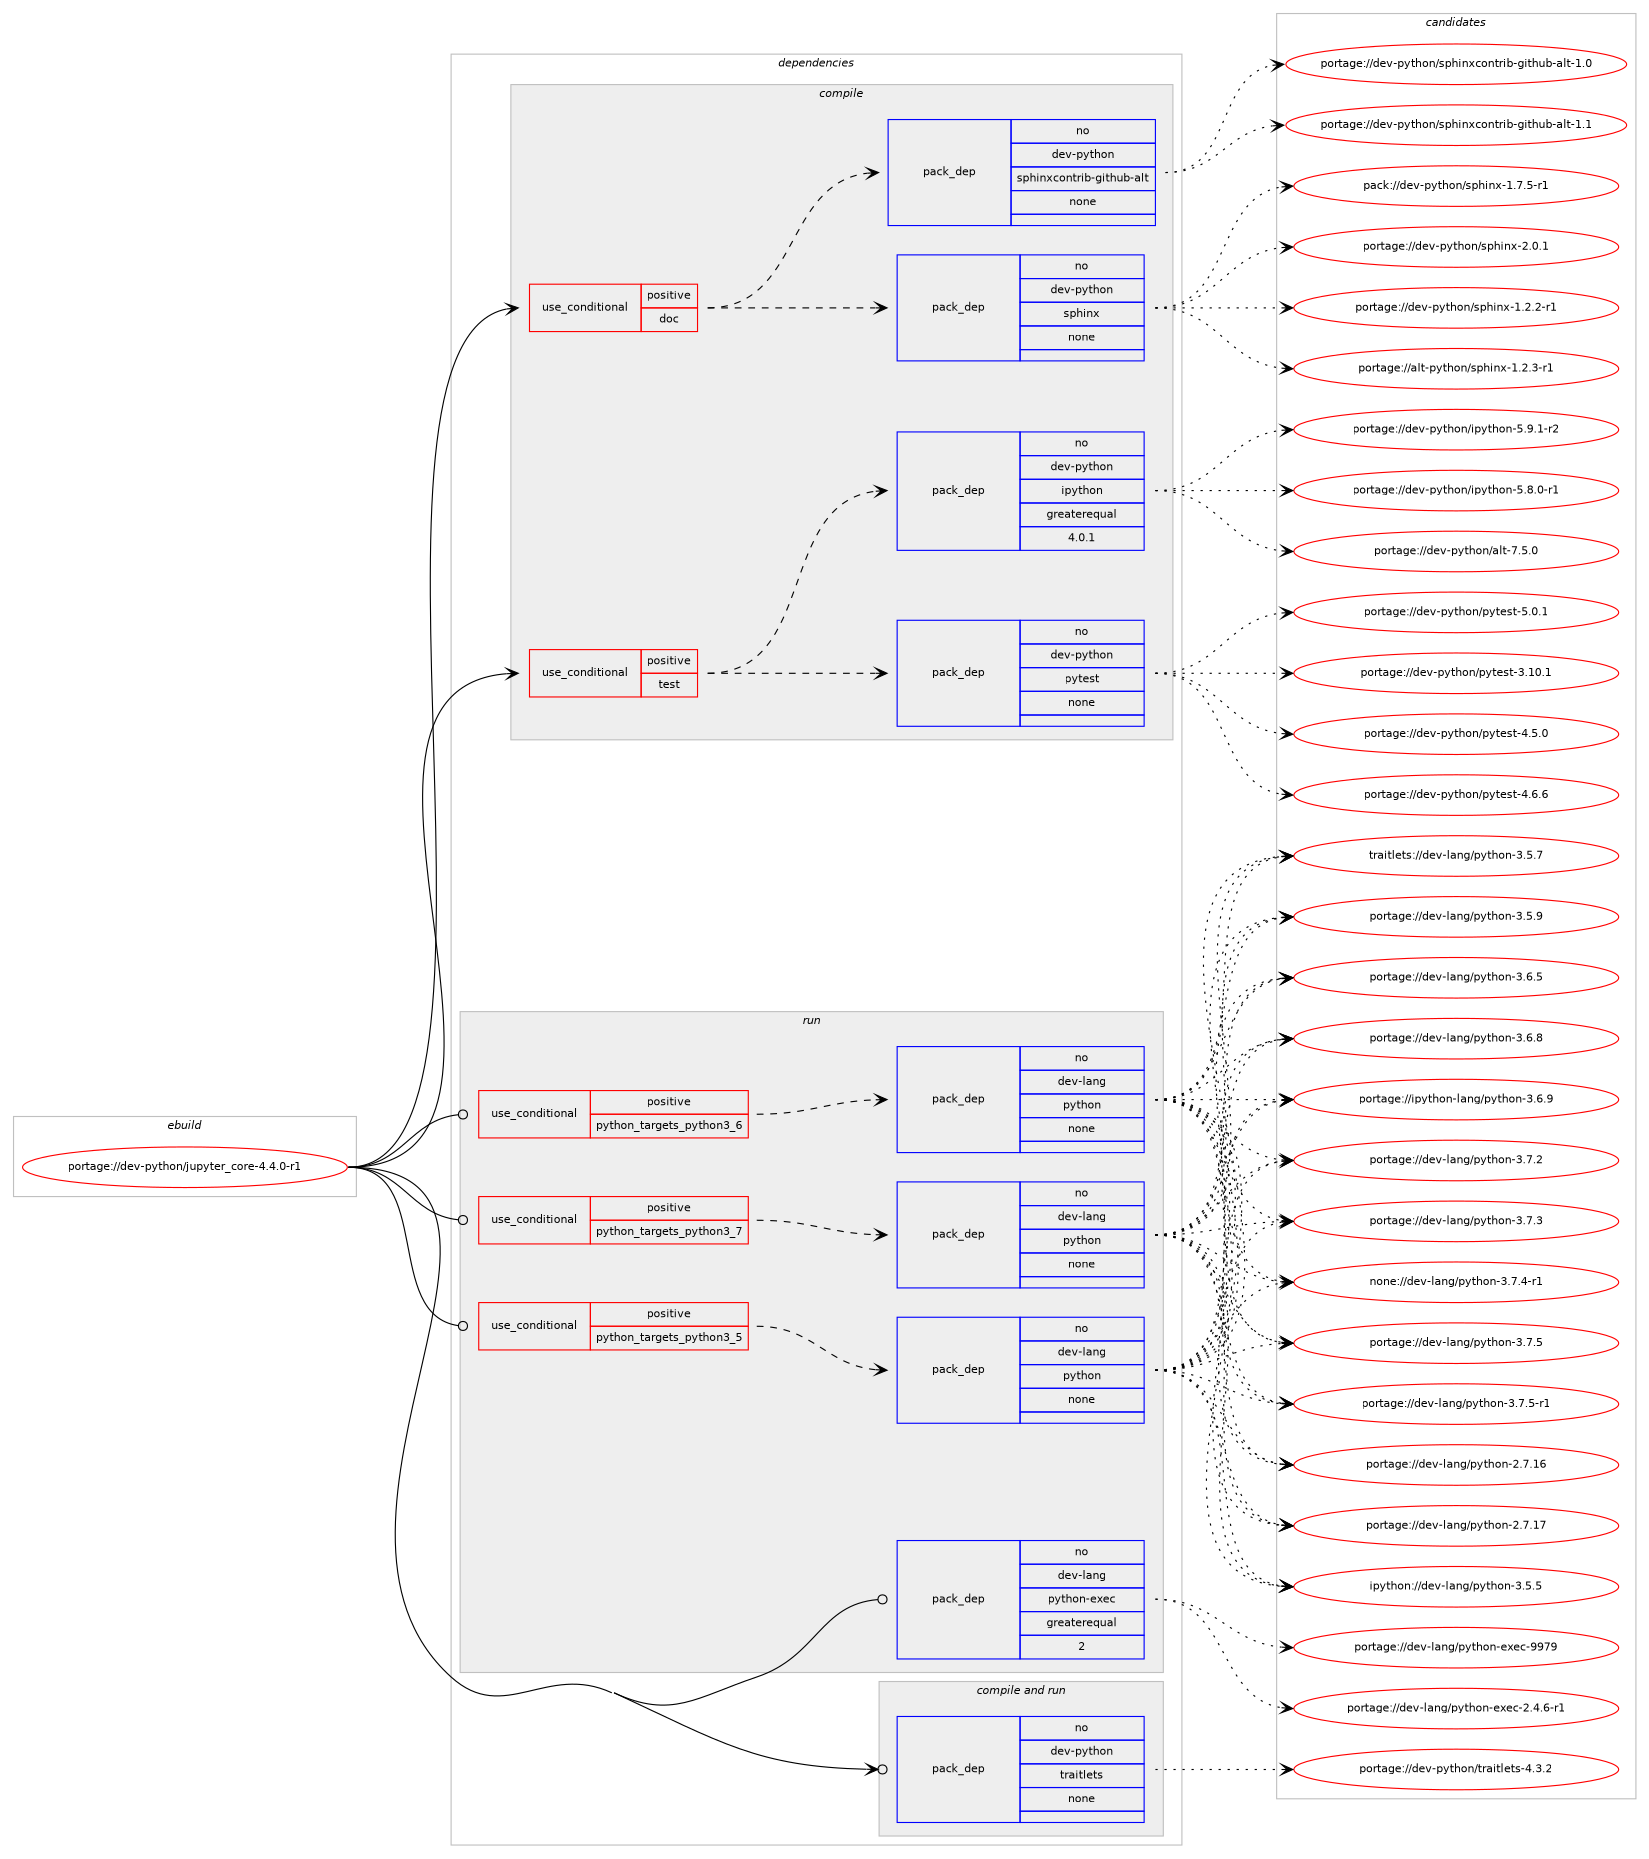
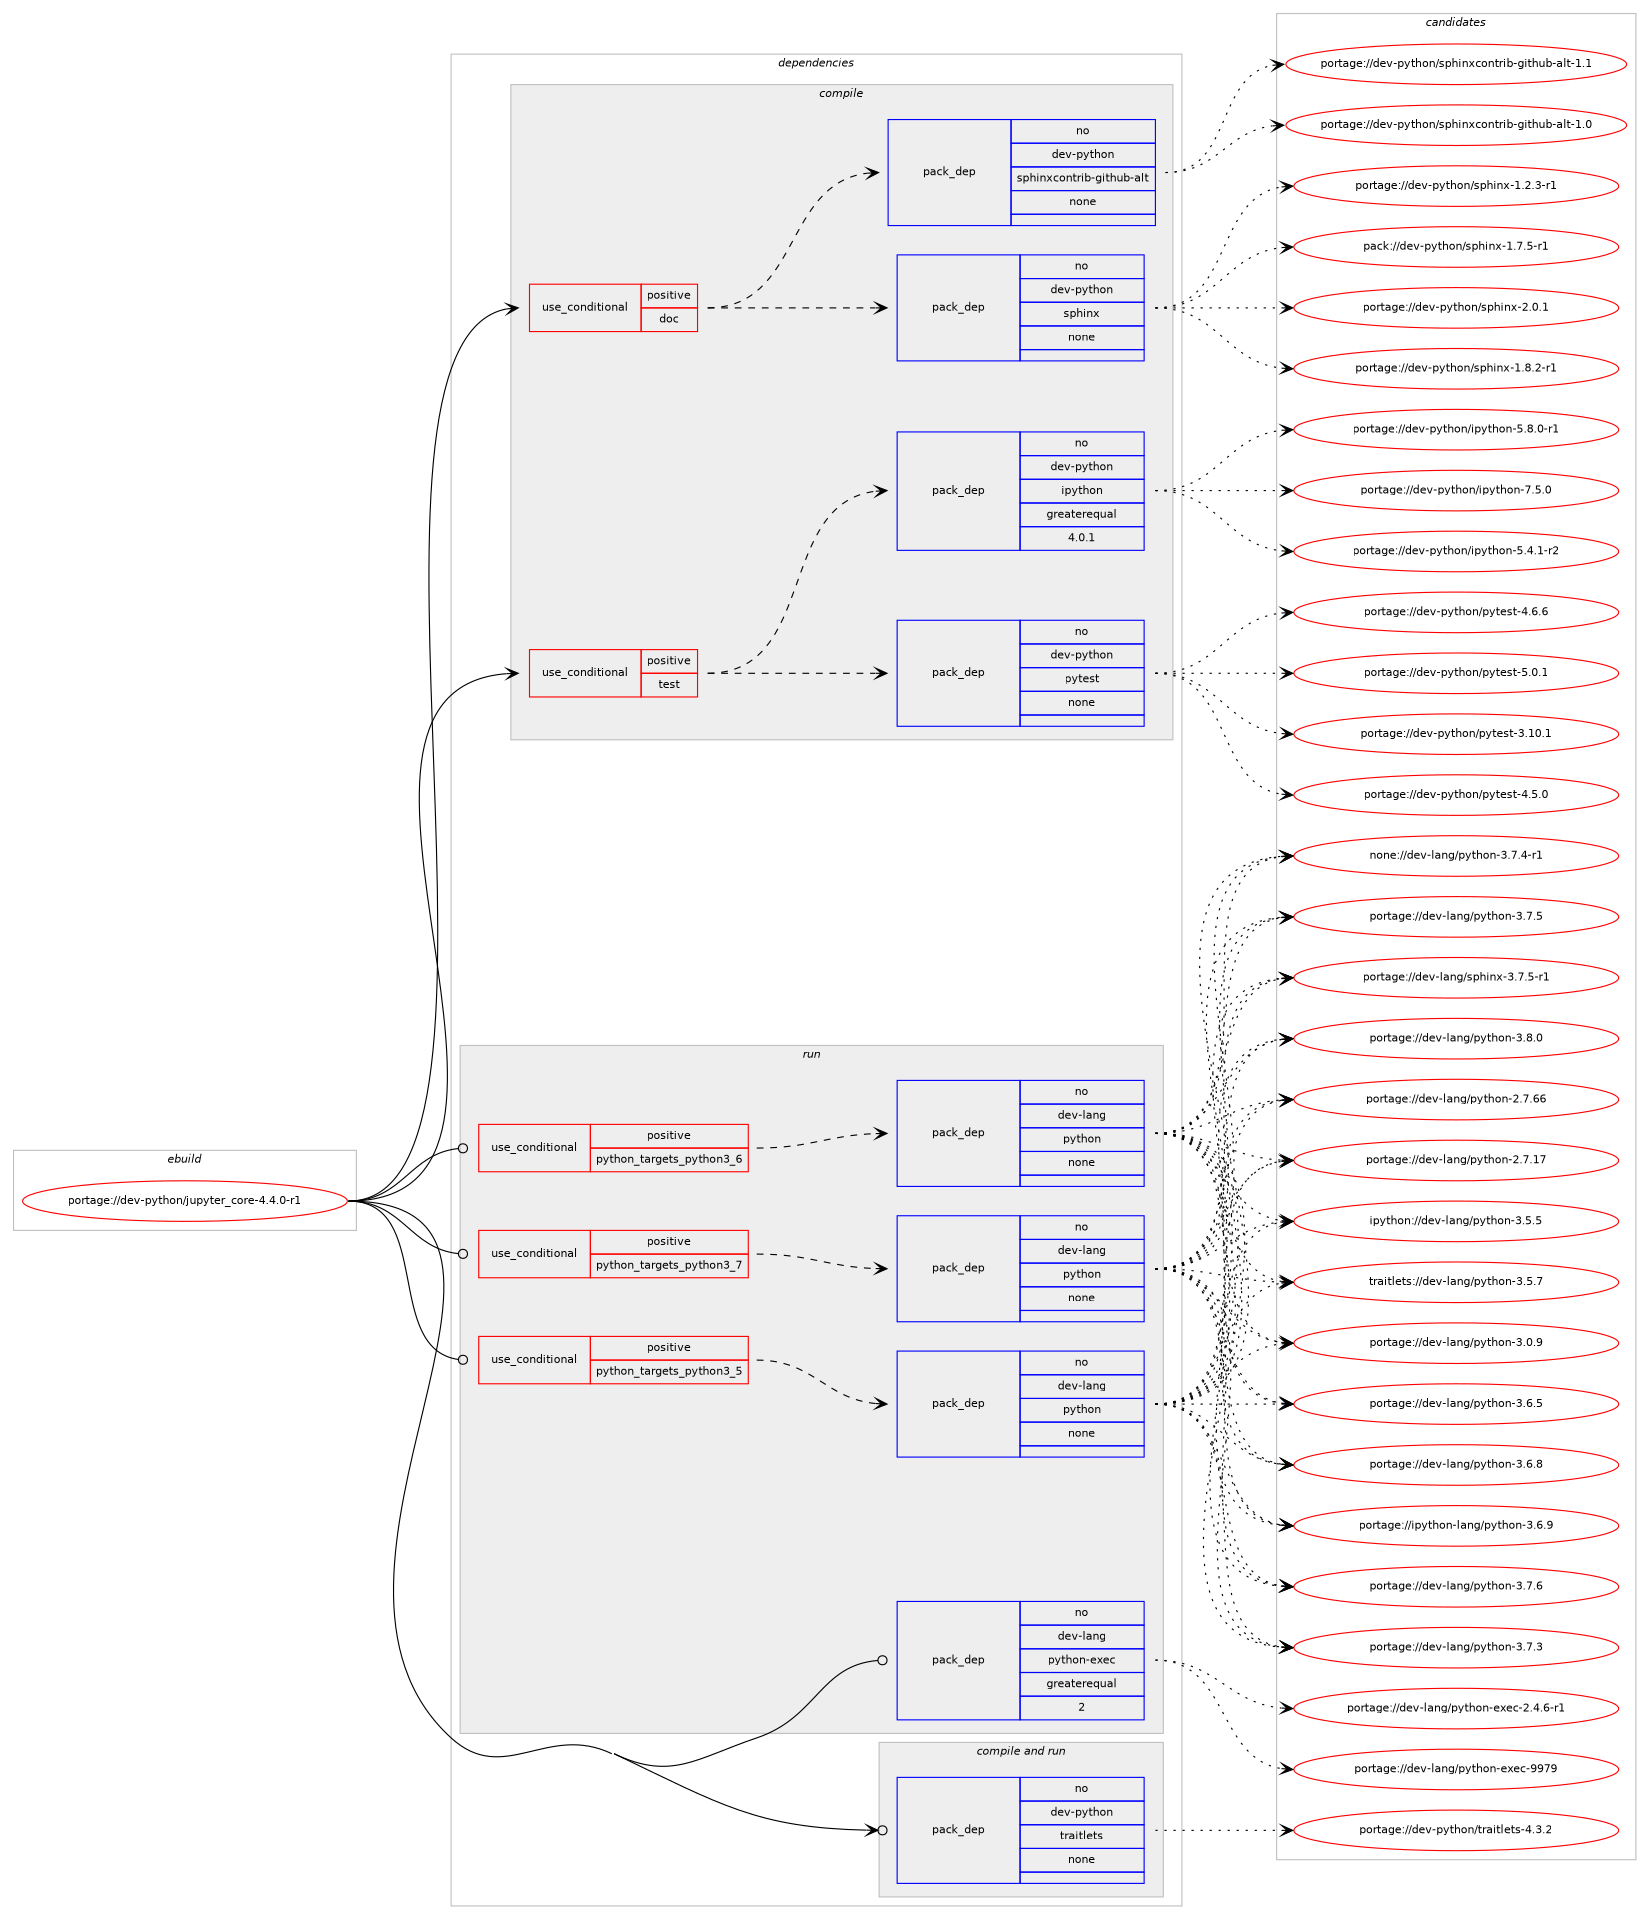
(1456, 308) -> (1456, 369)
(1456, 369) -> (1456, 186)
(1456, 430) -> (1456, 551)
(1456, 551) -> (1456, 491)
(1456, 917) -> (1456, 1343)
none -> (1456, 1039)
(1456, 1160) -> (1456, 1587)
(1456, 1404) -> (1456, 978)
(1456, 1465) -> (1456, 1100)
